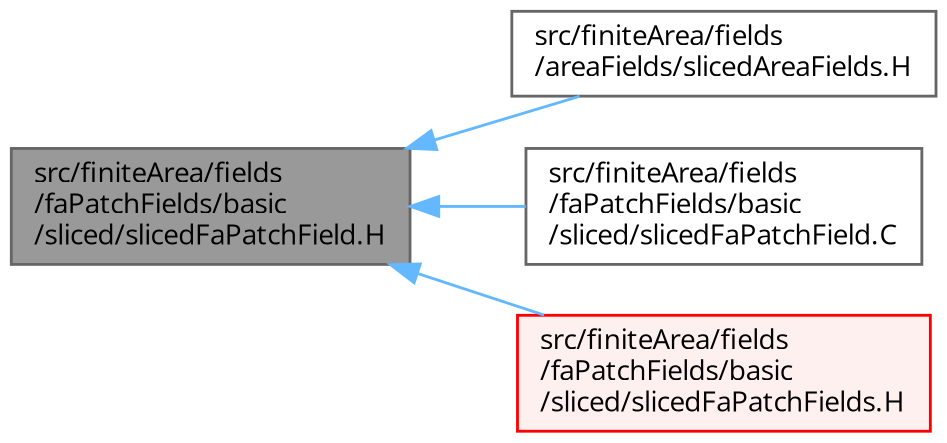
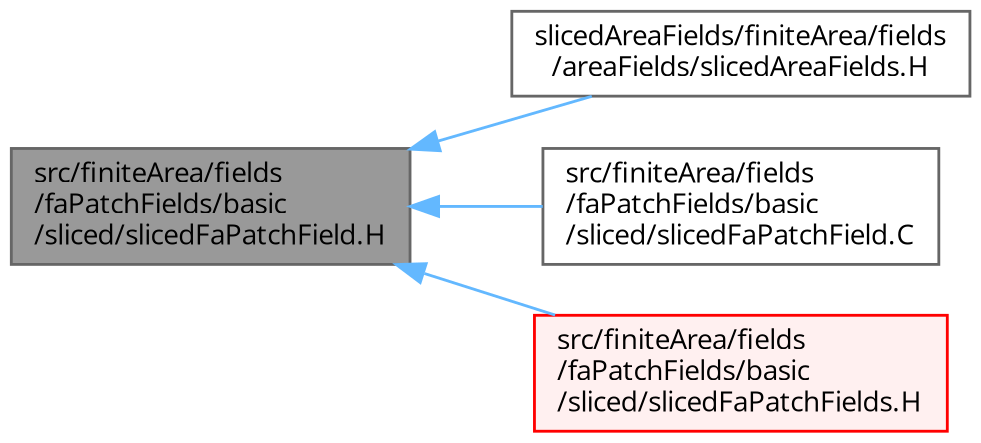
(724, 54) -> (741, 54)
